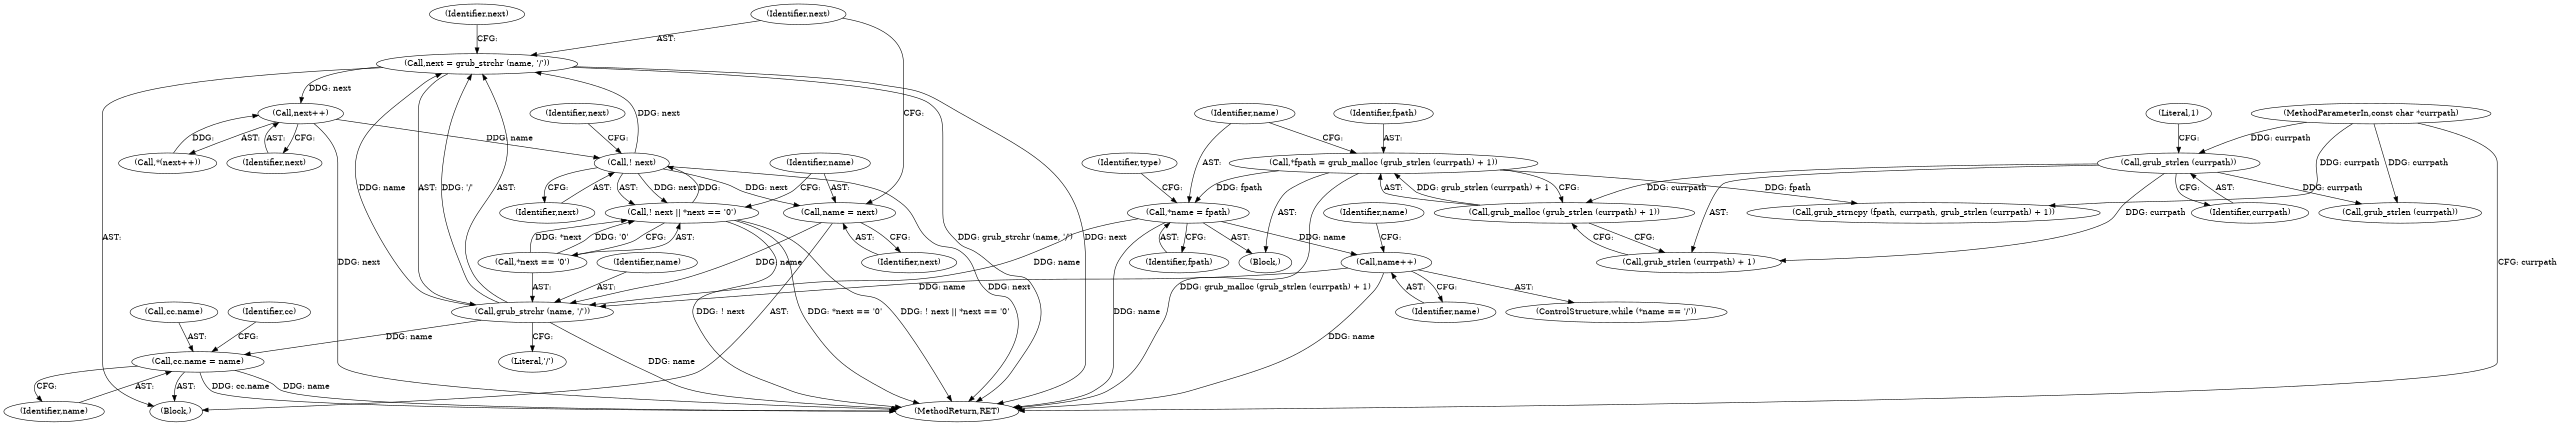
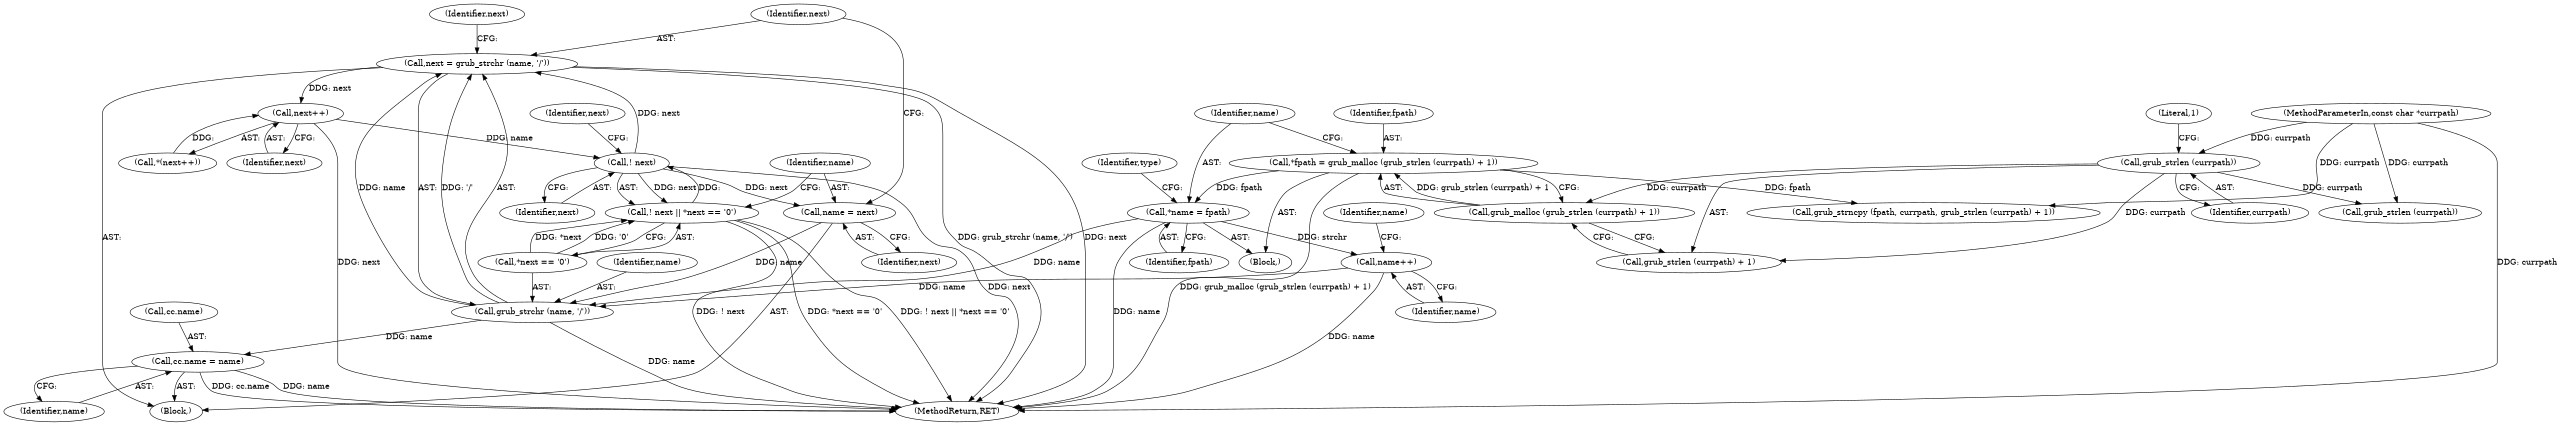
(1322, 238) -> (1322, 238)
(2527, 263) -> (2527, 263)
(269, 312) -> none
(1616, 312) -> none
(532, 362) -> none
